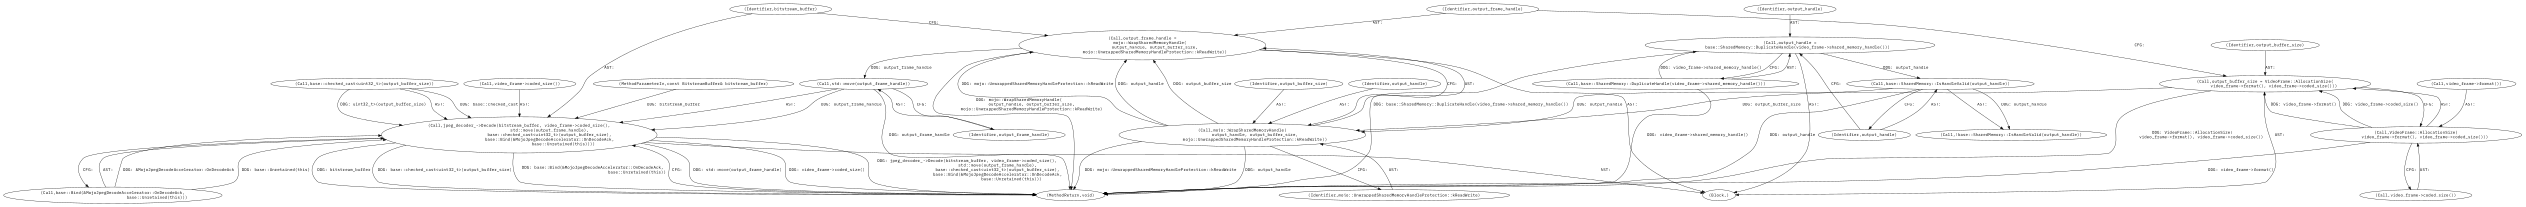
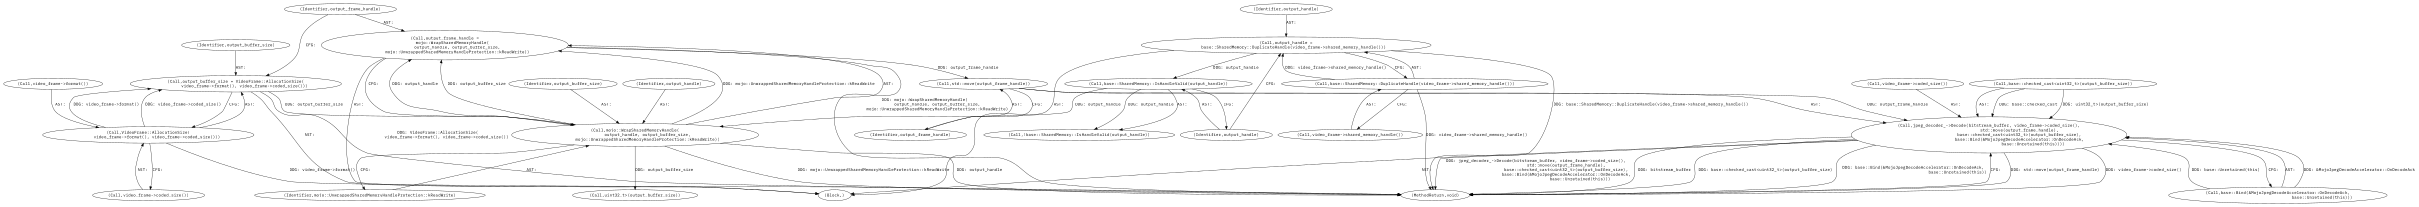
(781, 9) -> none
(694, 84) -> none
none -> (1350, 135)
(955, 157) -> none
(1634, 181) -> none
none -> (635, 195)
